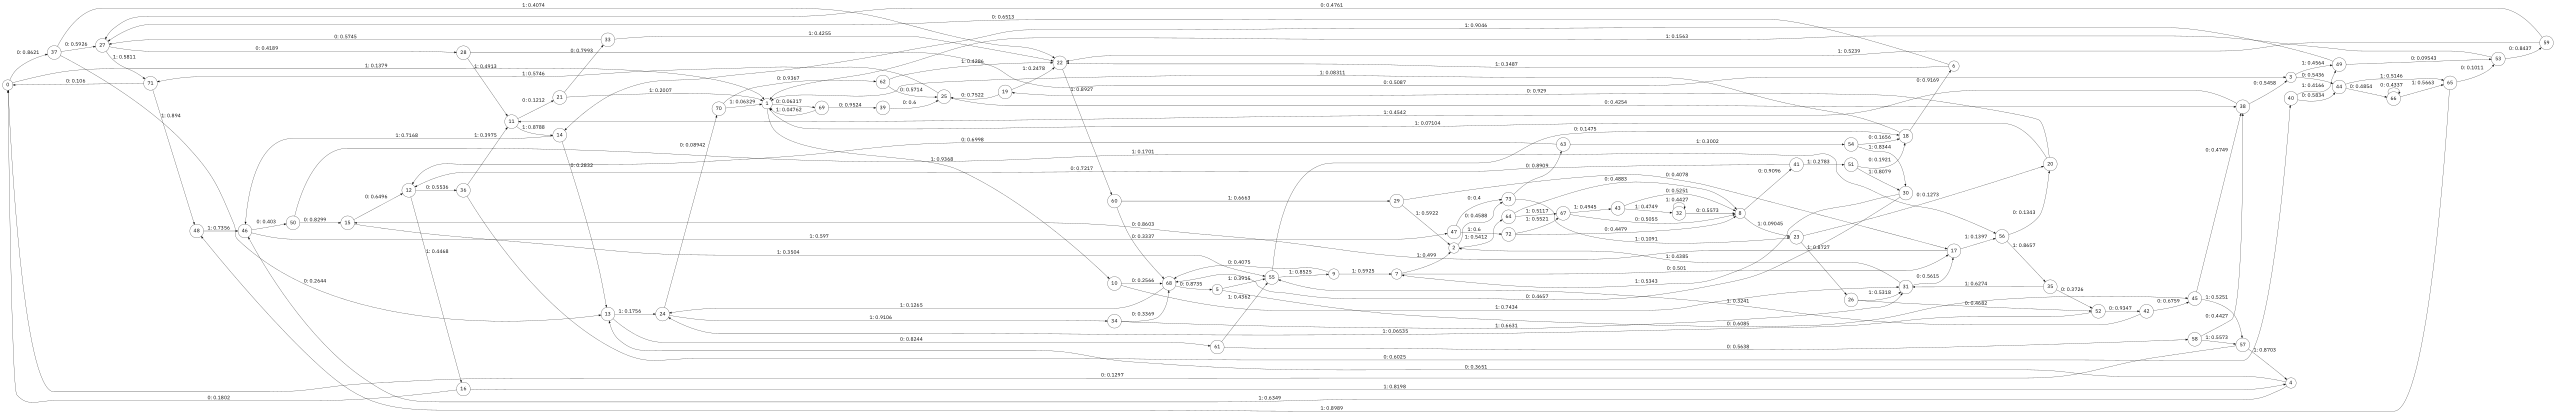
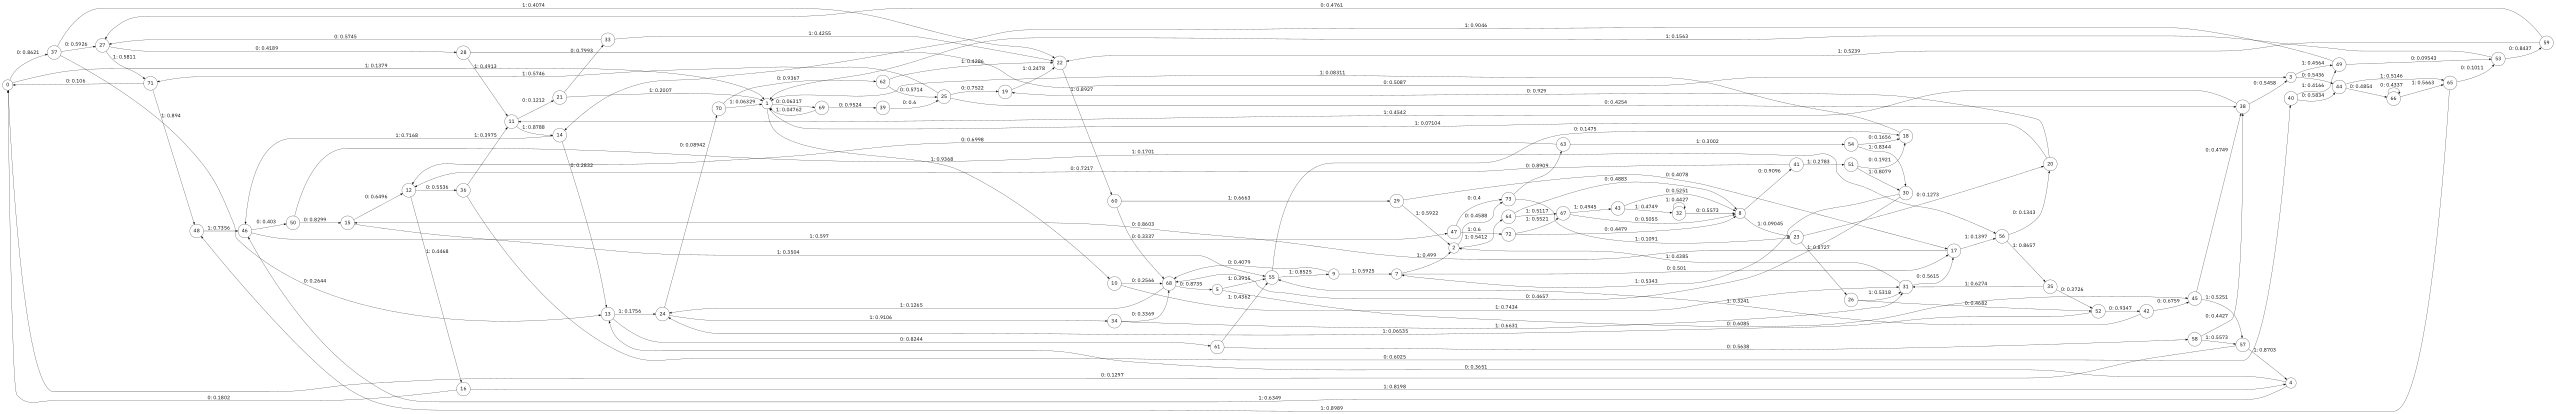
(1954, 66) -> none
(976, 99) -> (973, 91)
(1241, 262) -> (1241, 262)
